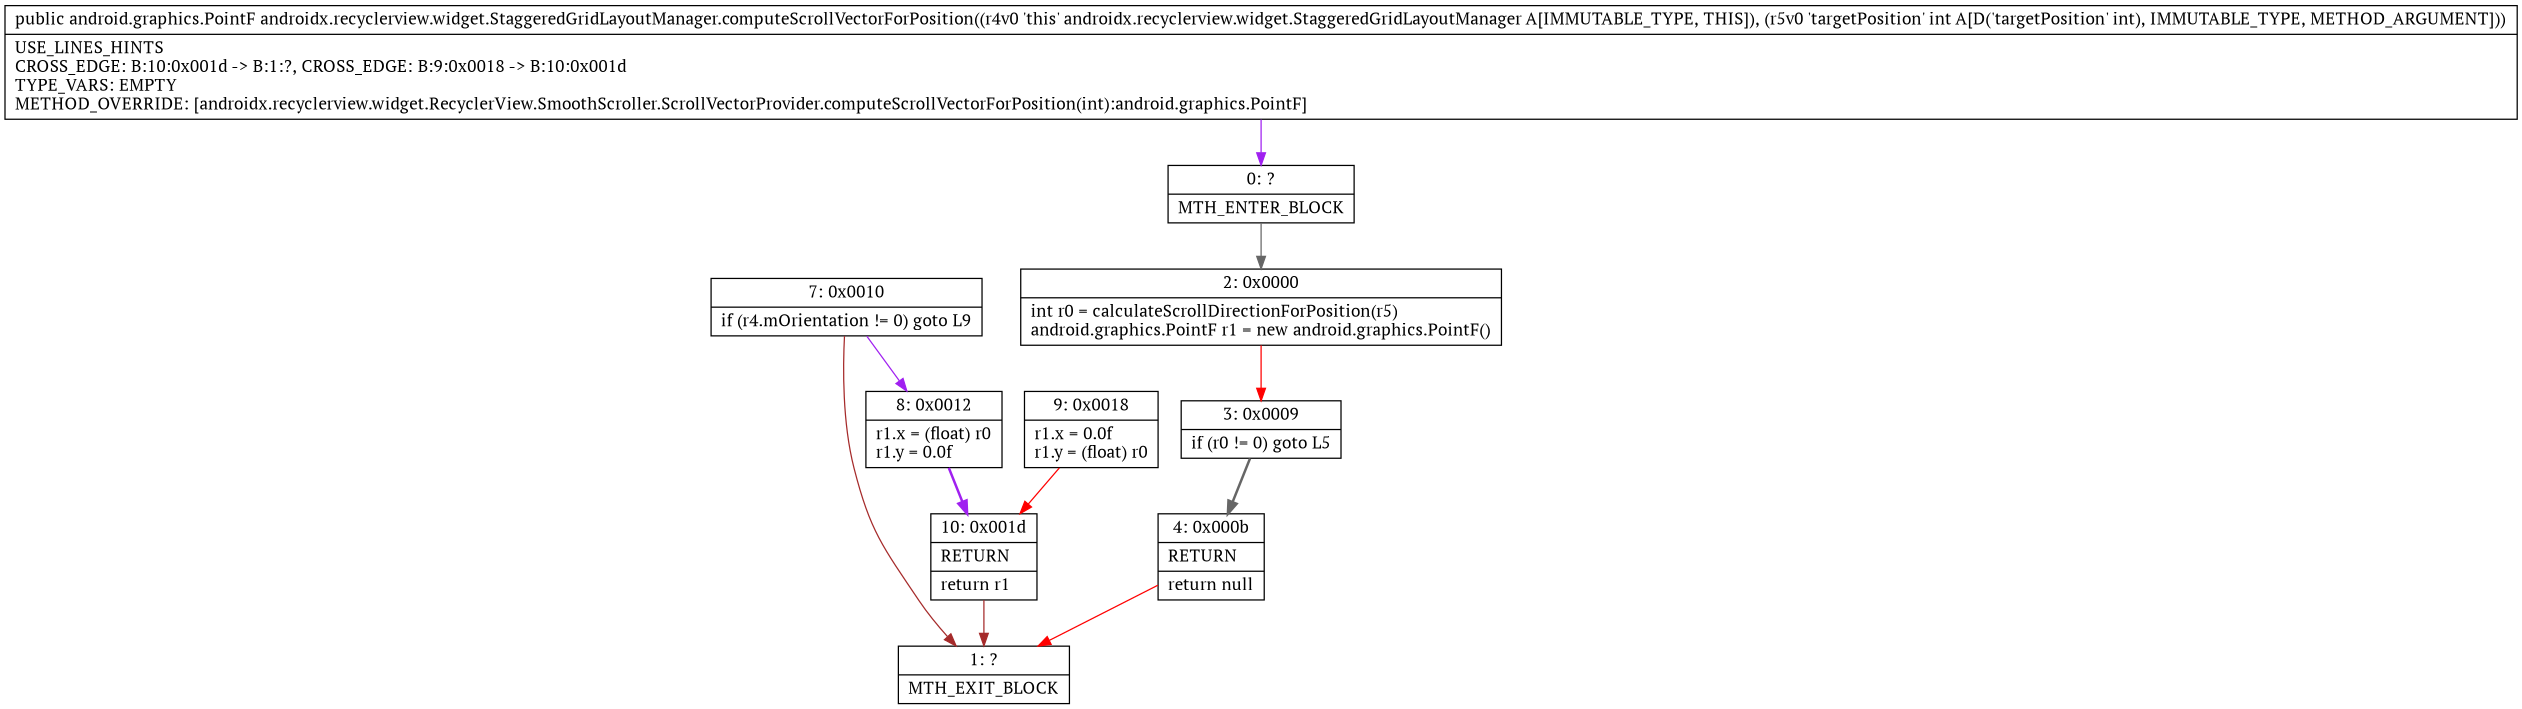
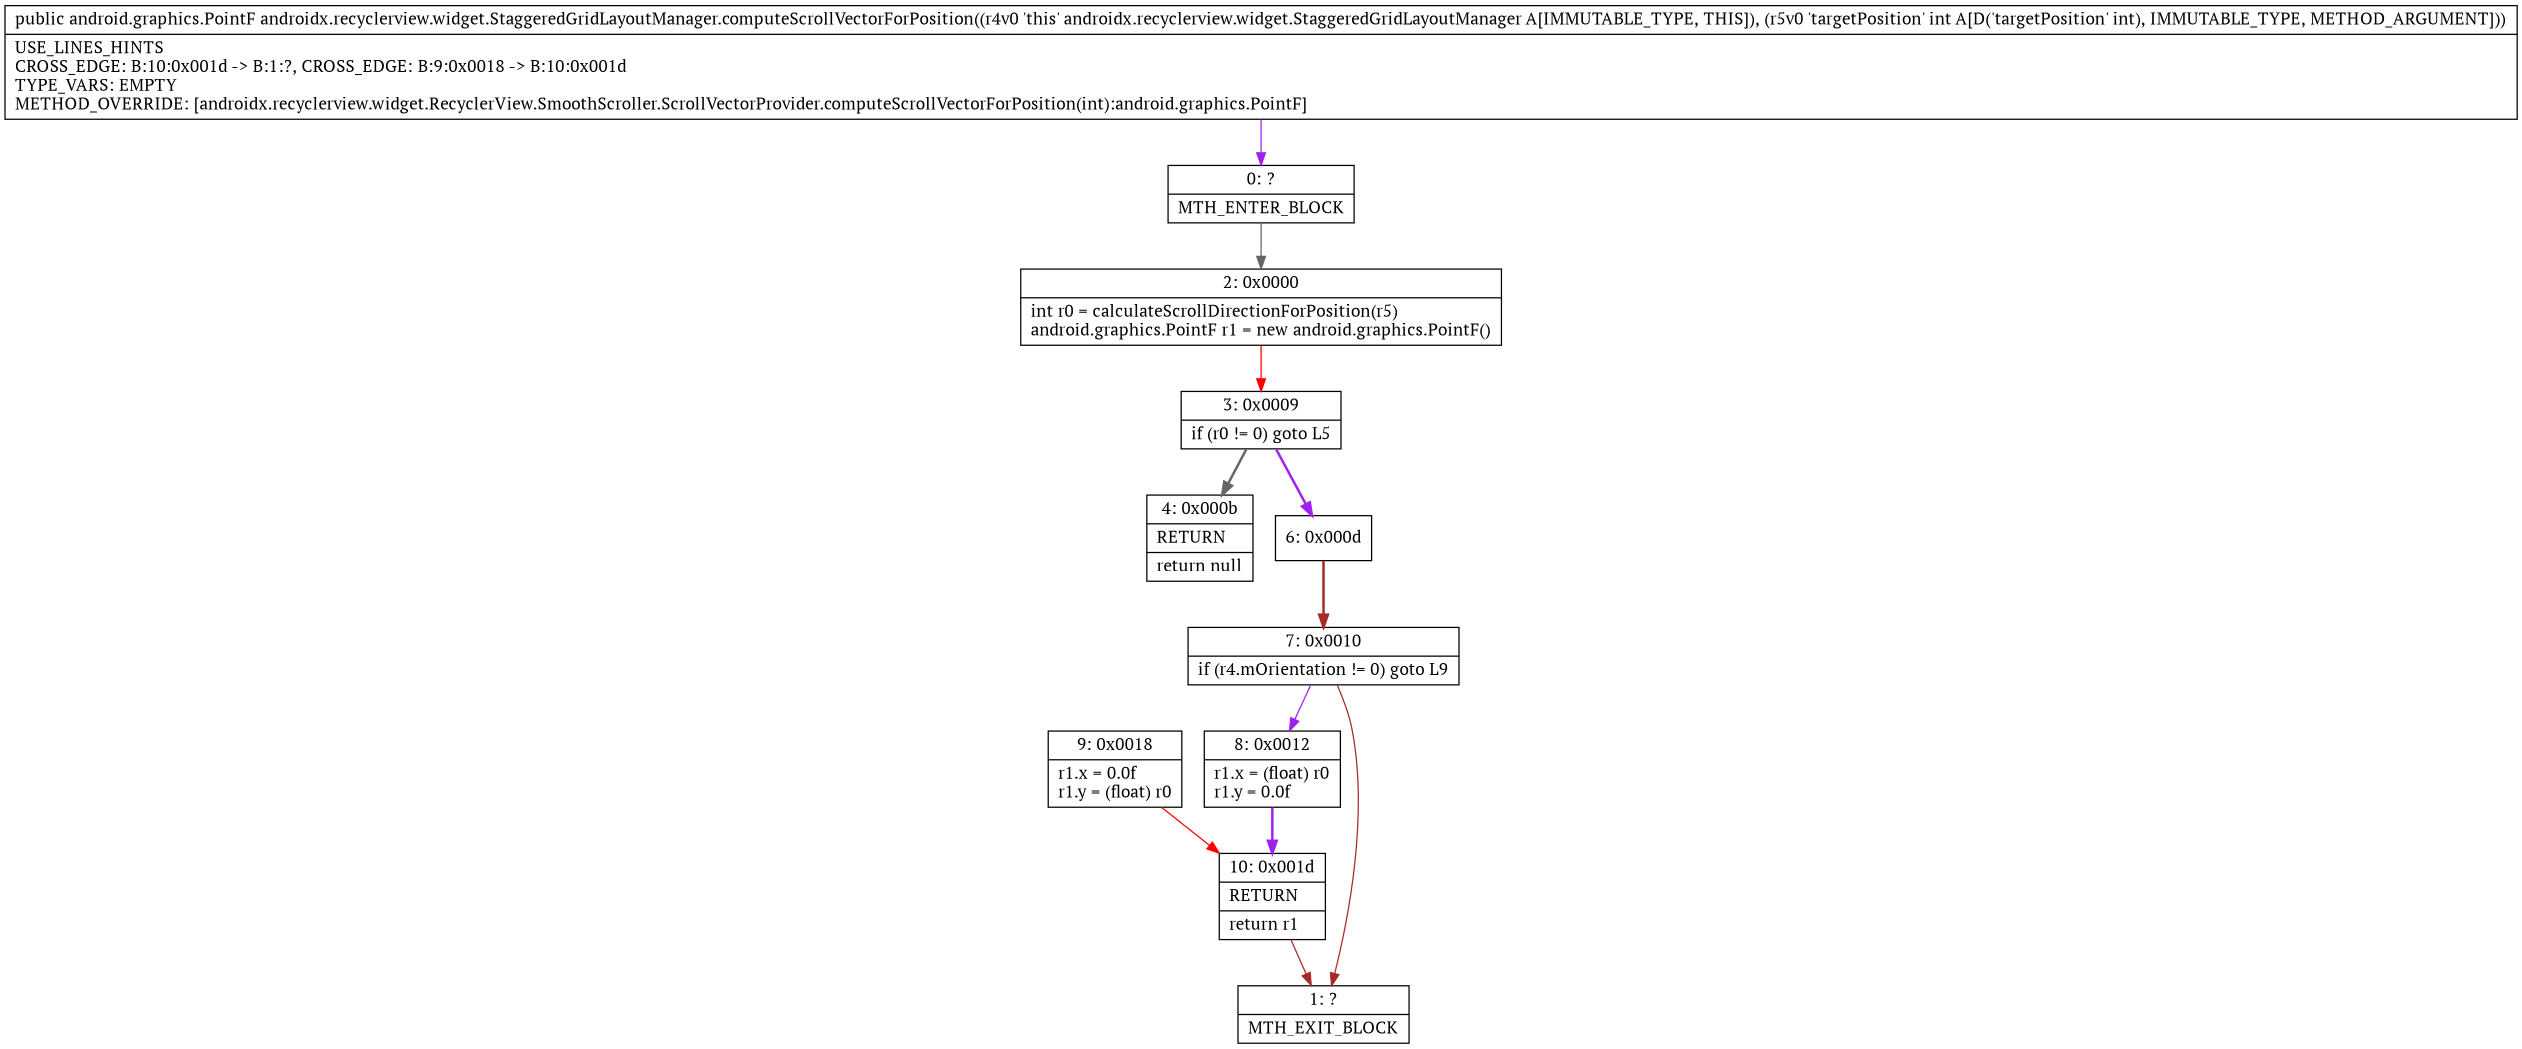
none -> (1324, 538)
(1104, 613) -> none
